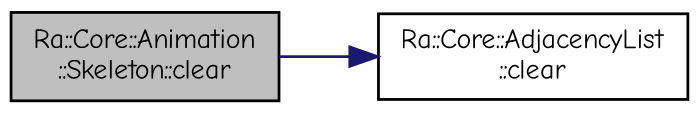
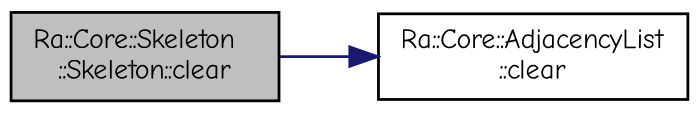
(145, 57) -> (145, 57)
